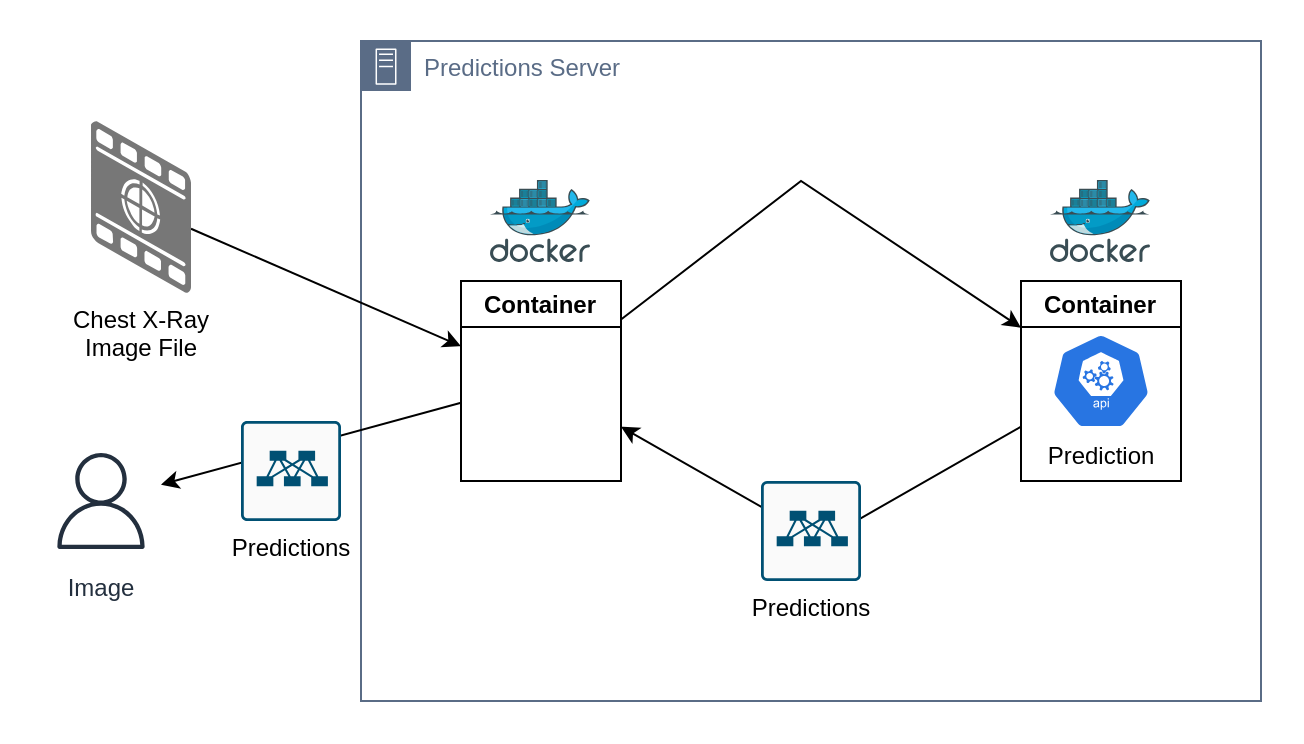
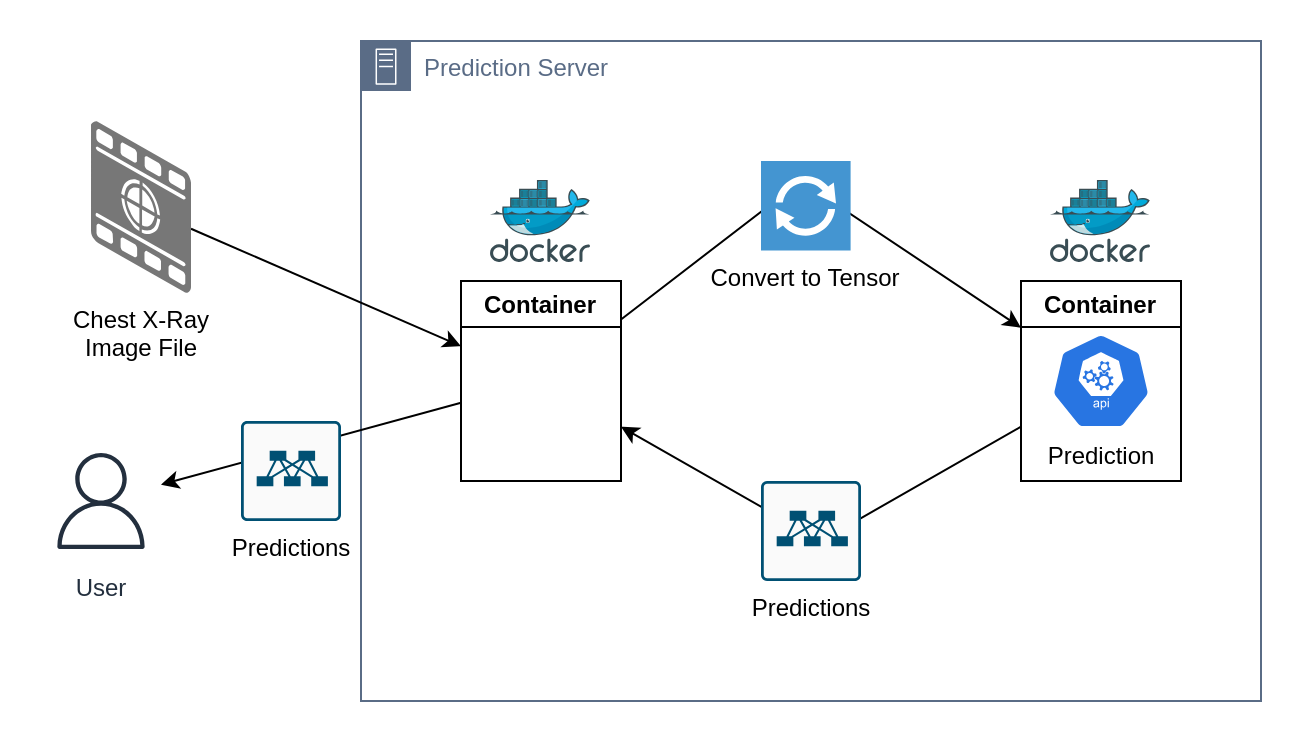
(537, 69) -> (530, 69)
none -> (806, 206)
(102, 589) -> (102, 589)
